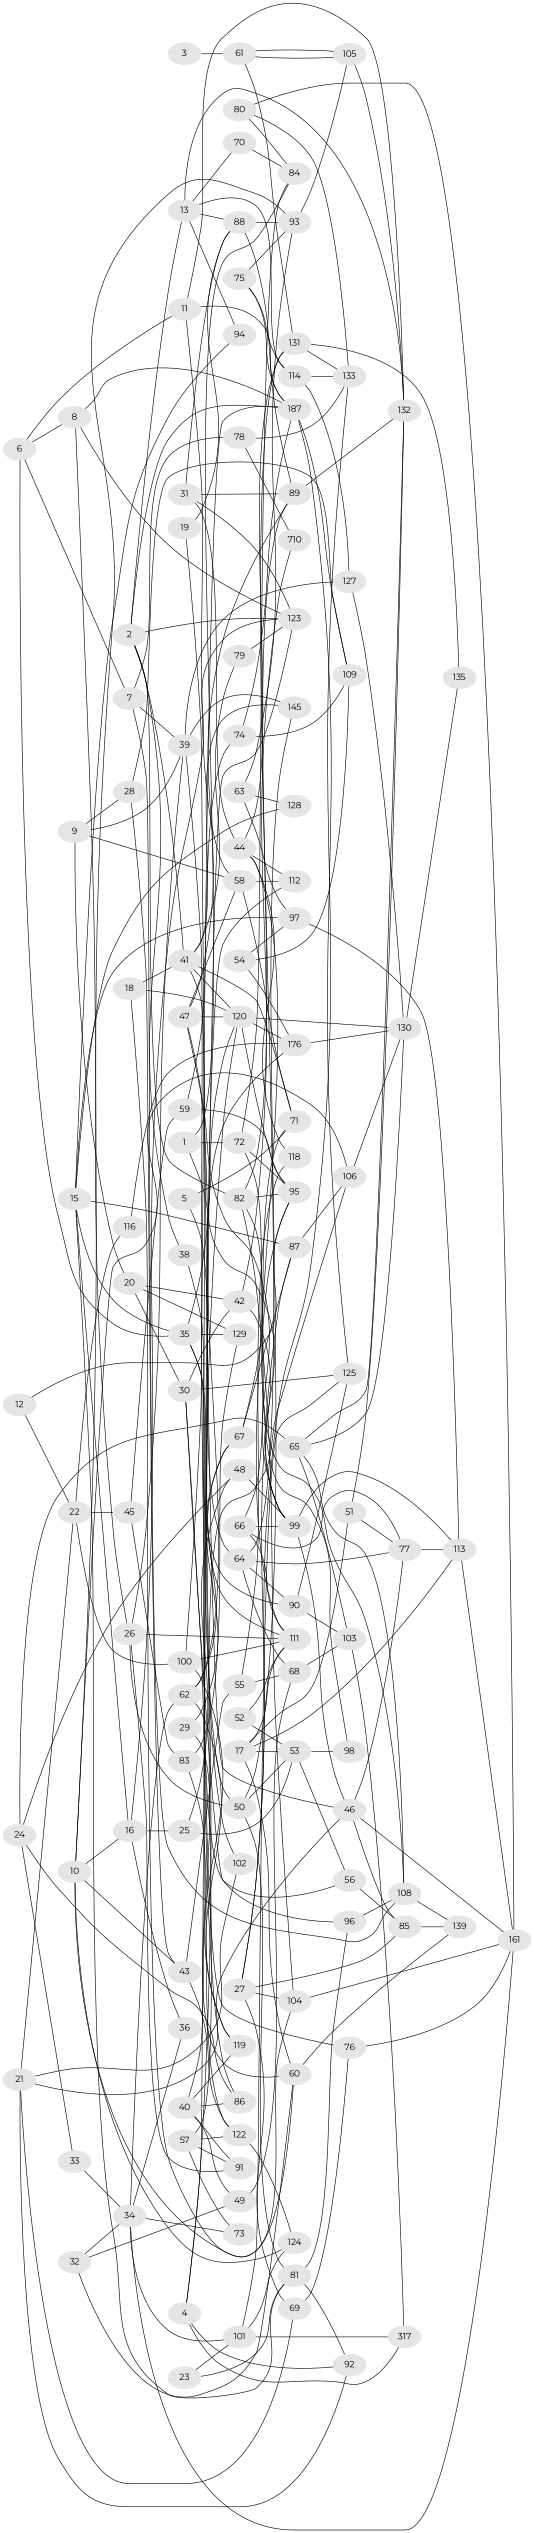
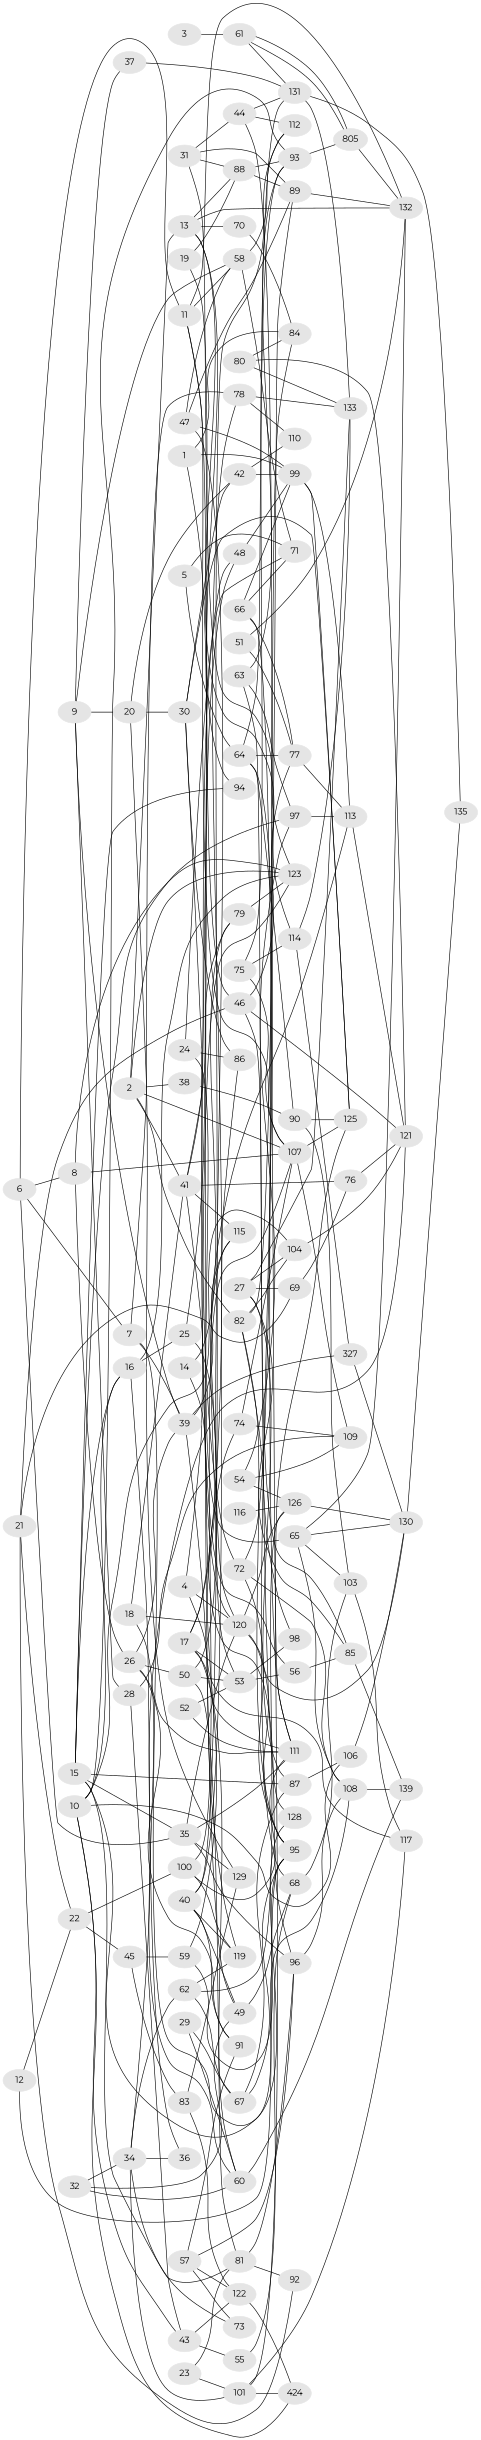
(350, 54) -> (350, 140)
none -> (130, 63)
(295, 409) -> (295, 1153)
(295, 540) -> (295, 439)
(350, 582) -> (350, 1354)
(295, 708) -> (240, 1232)
(295, 1045) -> (295, 1504)
(295, 1157) -> none
none -> (205, 1165)
(202, 1279) -> (200, 1563)
none -> (185, 1368)
(83, 1420) -> none
(231, 1502) -> (260, 2209)
(326, 1648) -> (218, 1020)
(321, 1682) -> (331, 795)
(240, 1864) -> none
(515, 1940) -> (406, 1136)
(75, 2162) -> none
(295, 2243) -> (295, 2393)
(405, 2337) -> (406, 1841)
(256, 2364) -> none
